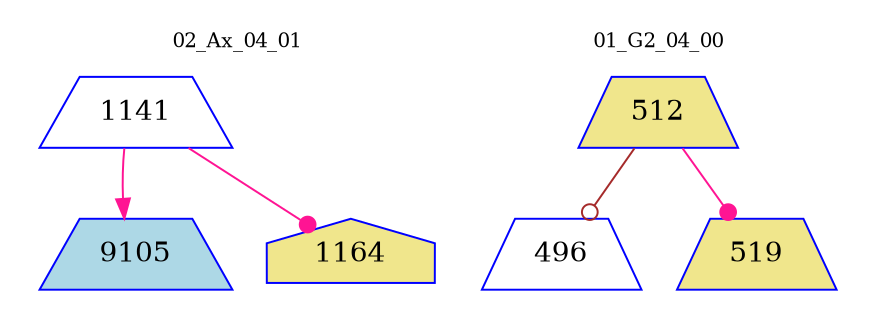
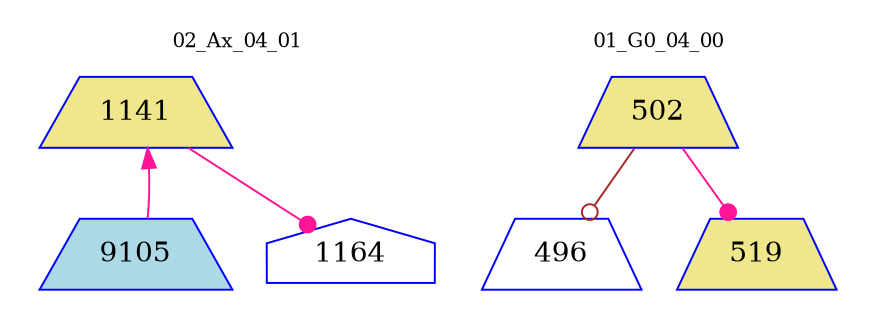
(659, 42) -> (659, 42)
(136, 112) -> (136, 112)
(658, 112) -> (658, 112)
(123, 174) -> (149, 193)
(351, 254) -> (351, 254)
